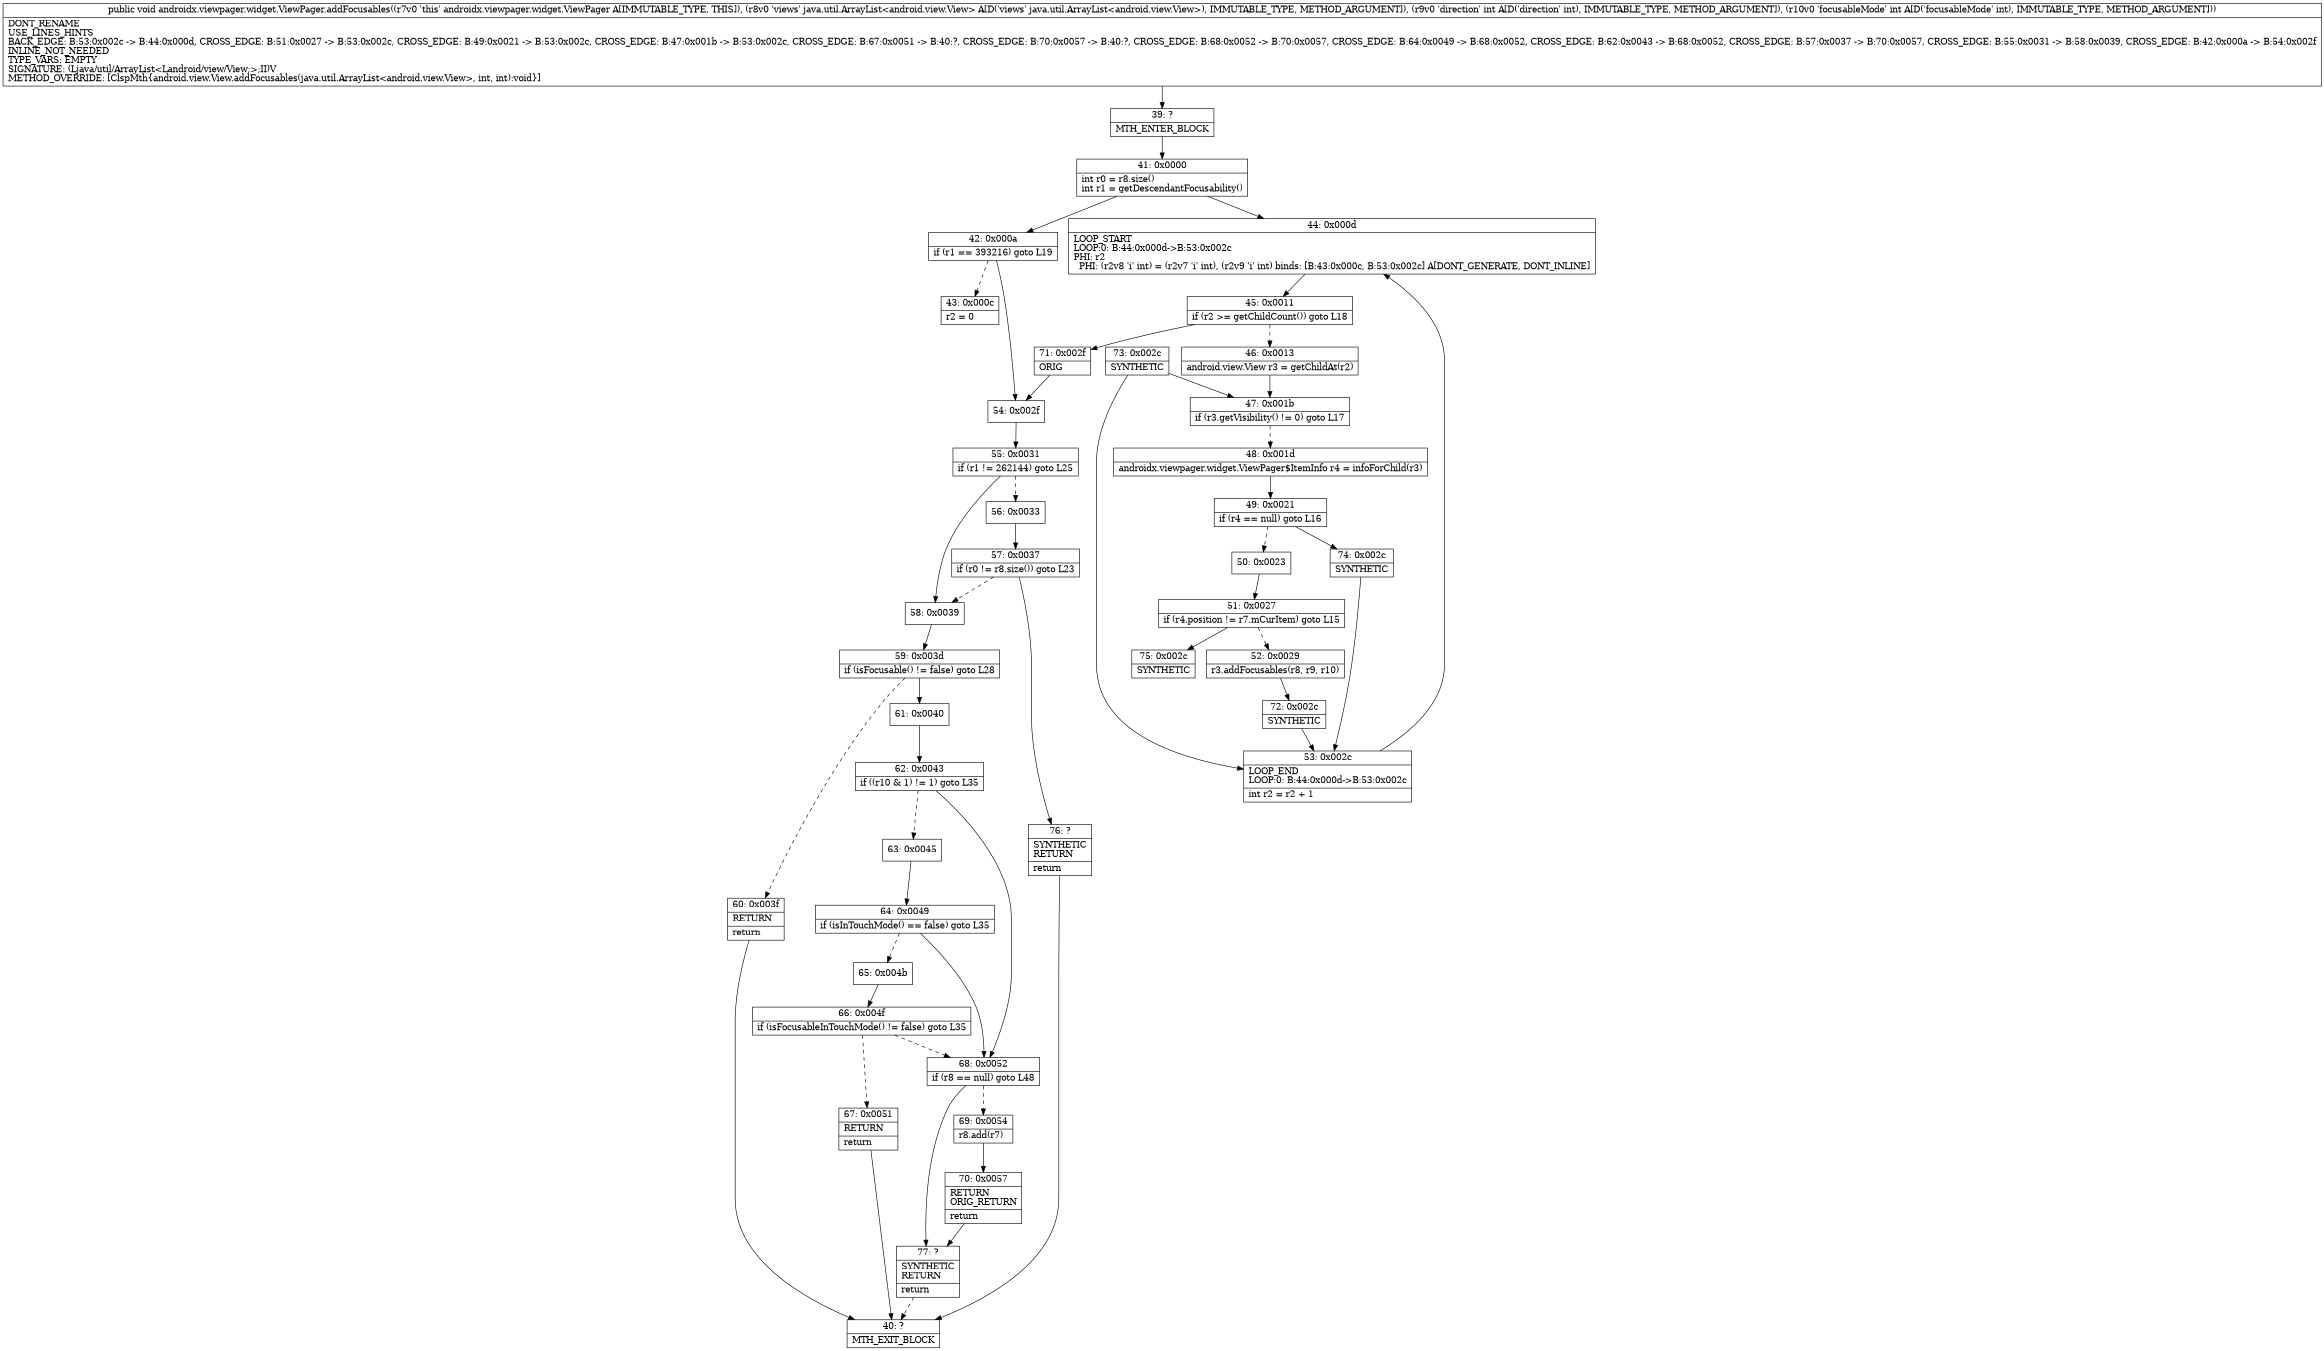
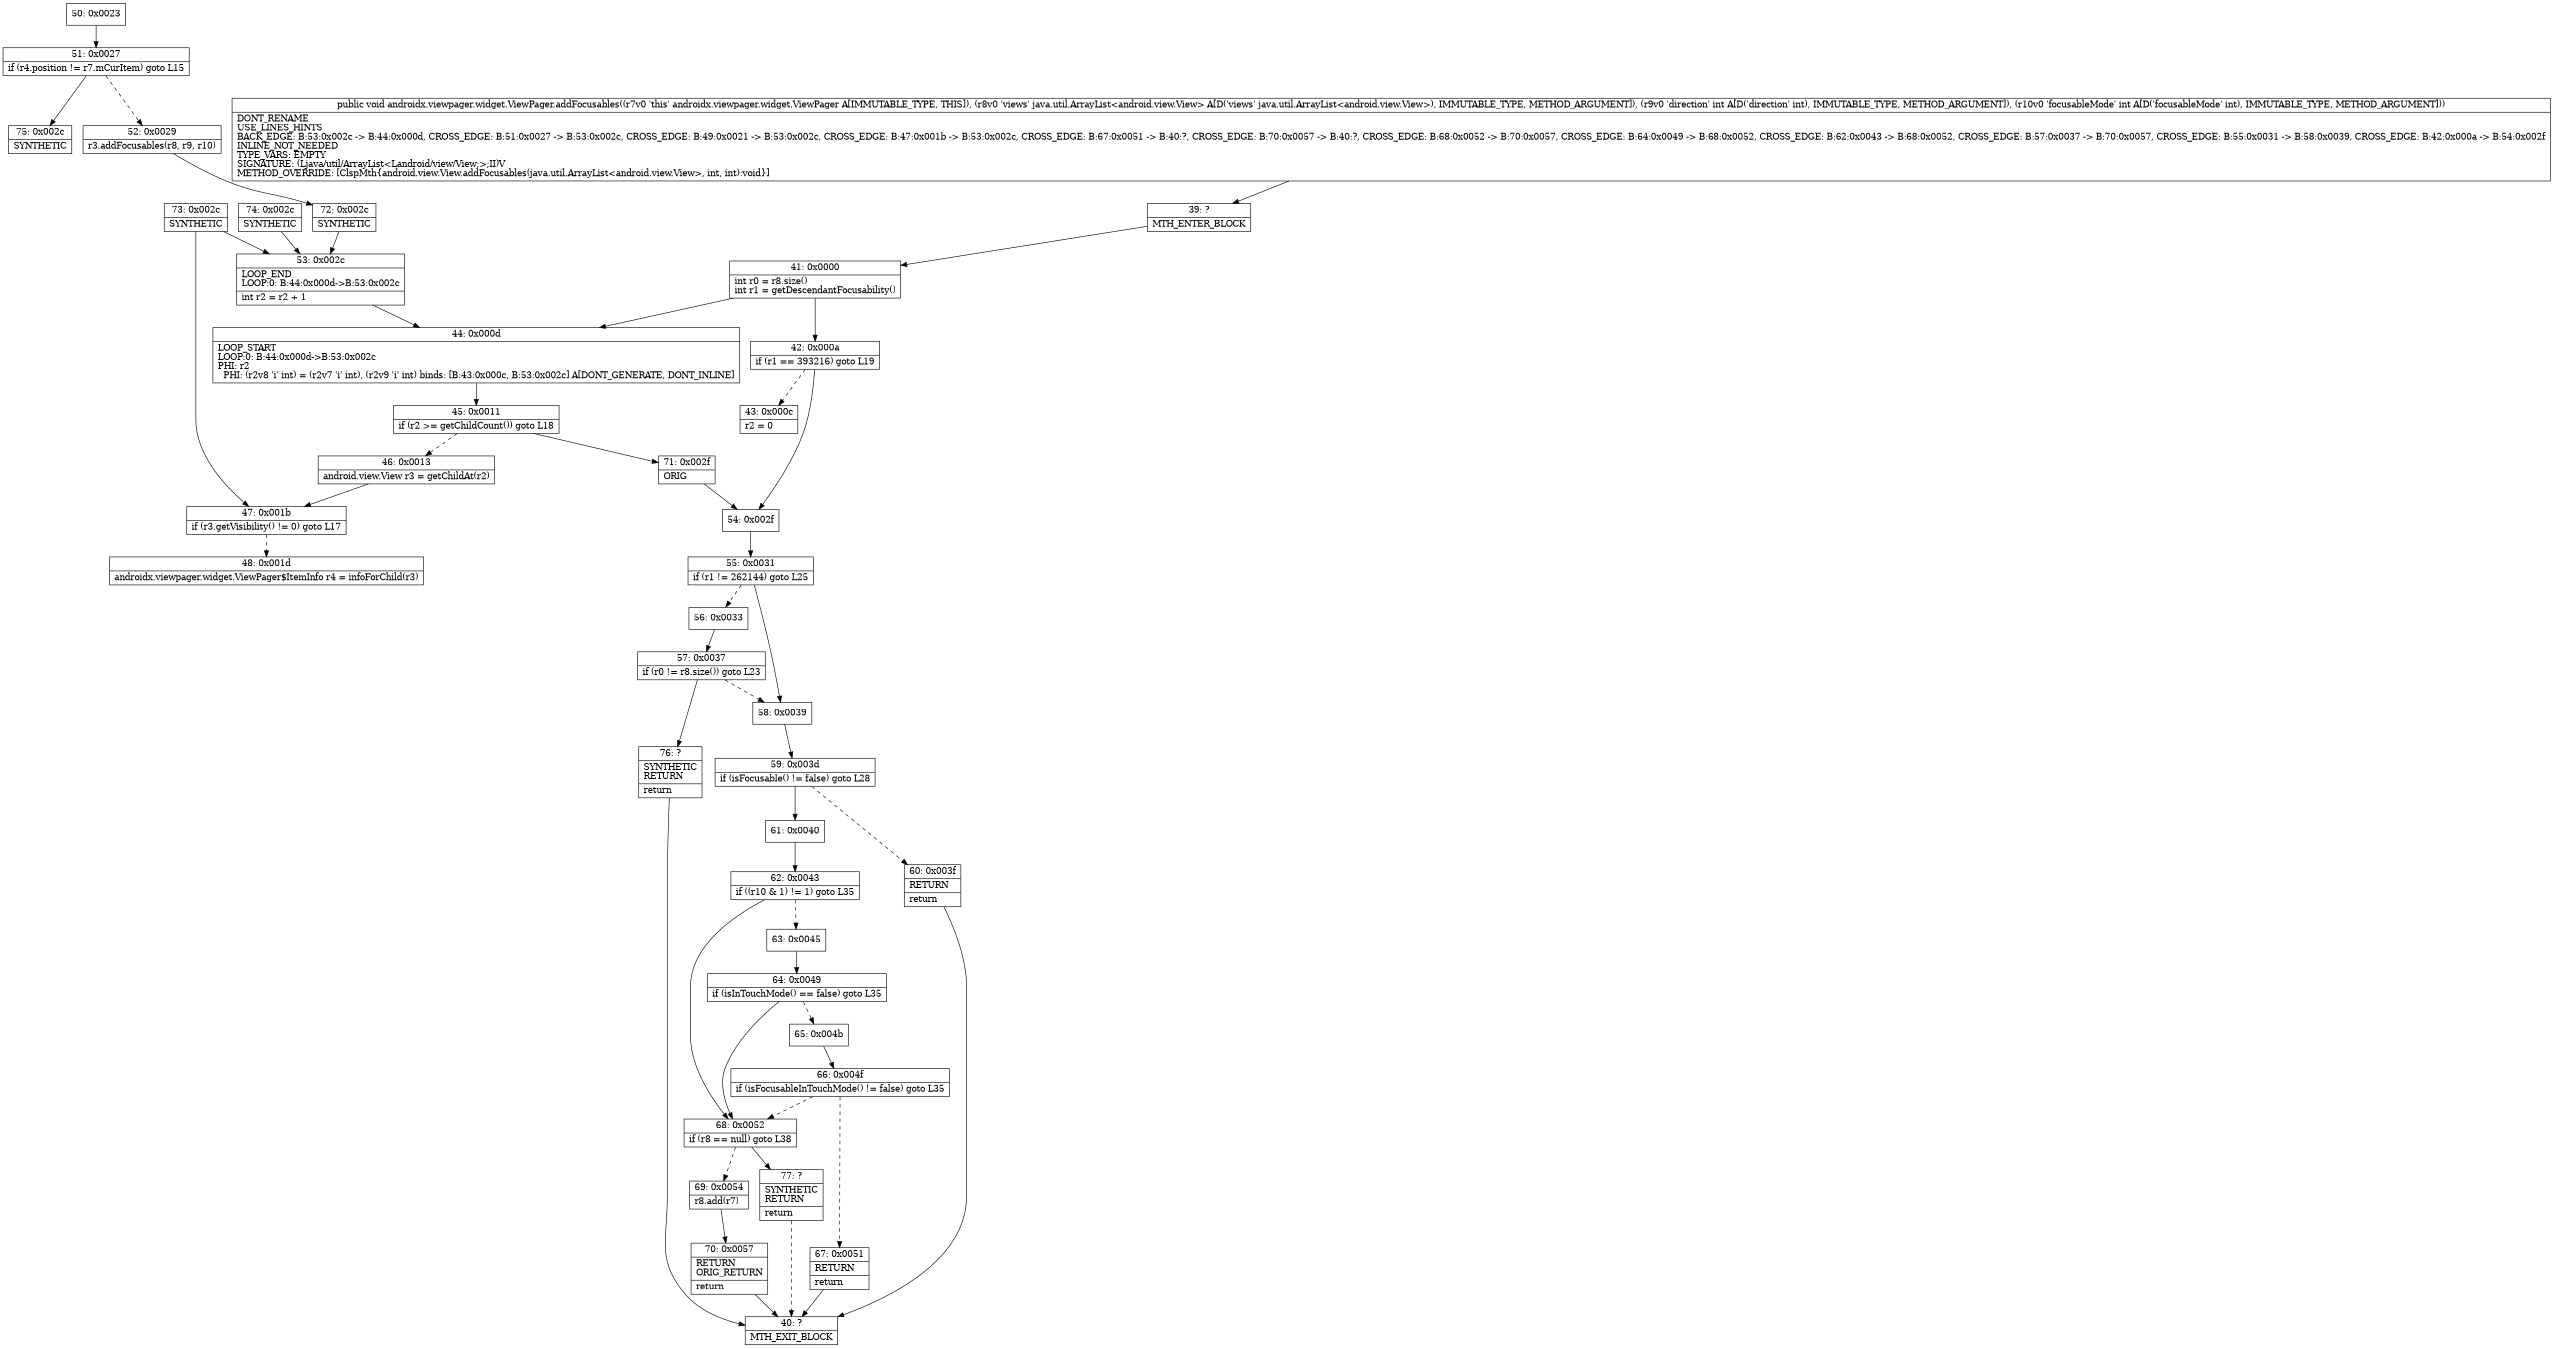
(1271, 513) -> none
(983, 1078) -> (740, 1140)
(958, 1232) -> (764, 1303)
